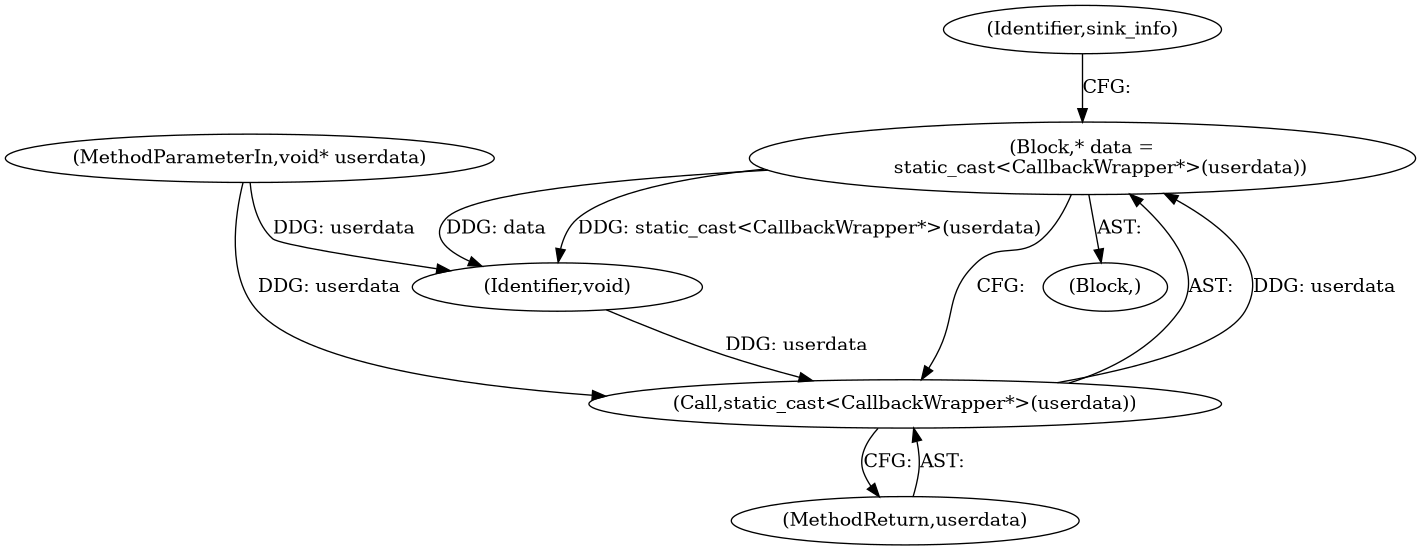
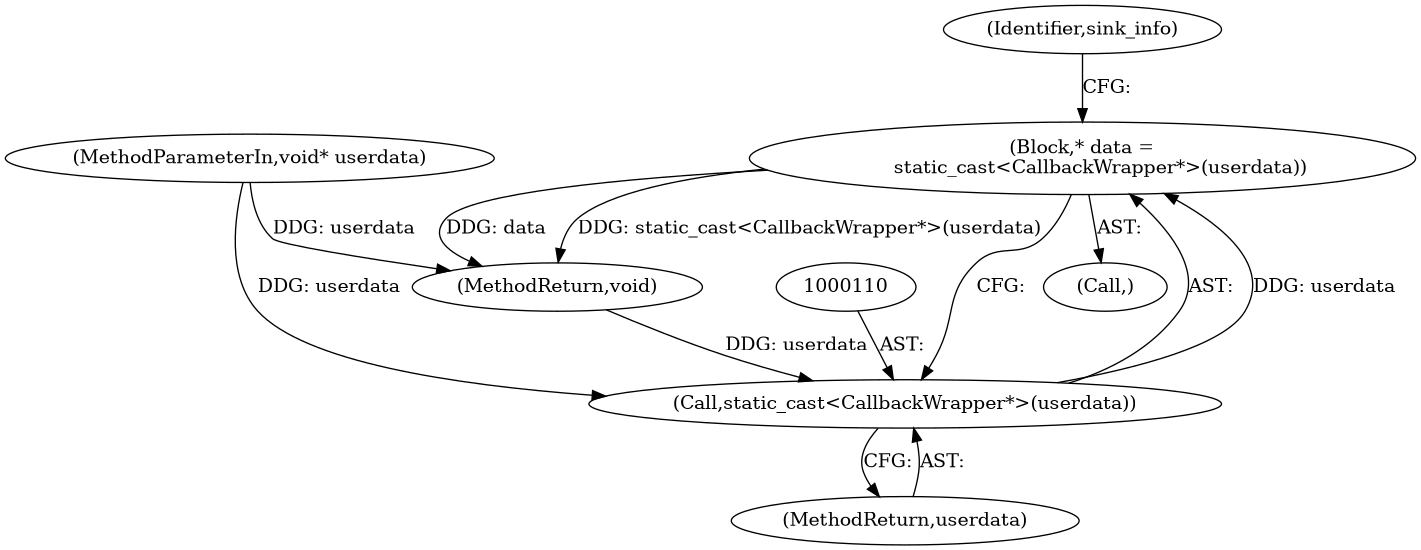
(557, 287) -> (557, 287)
none -> (846, 287)
(1105, 287) -> (1105, 287)
